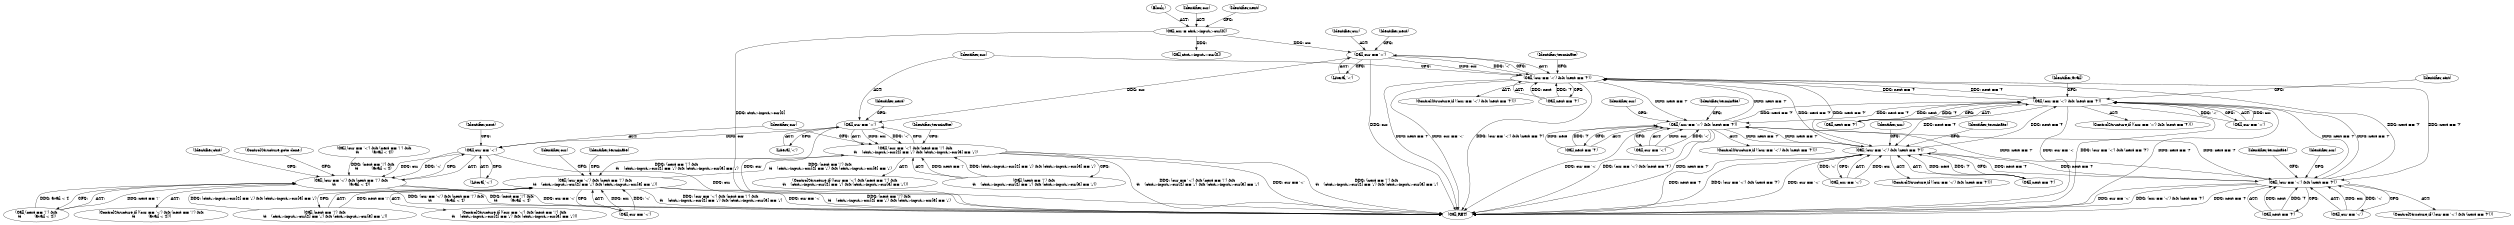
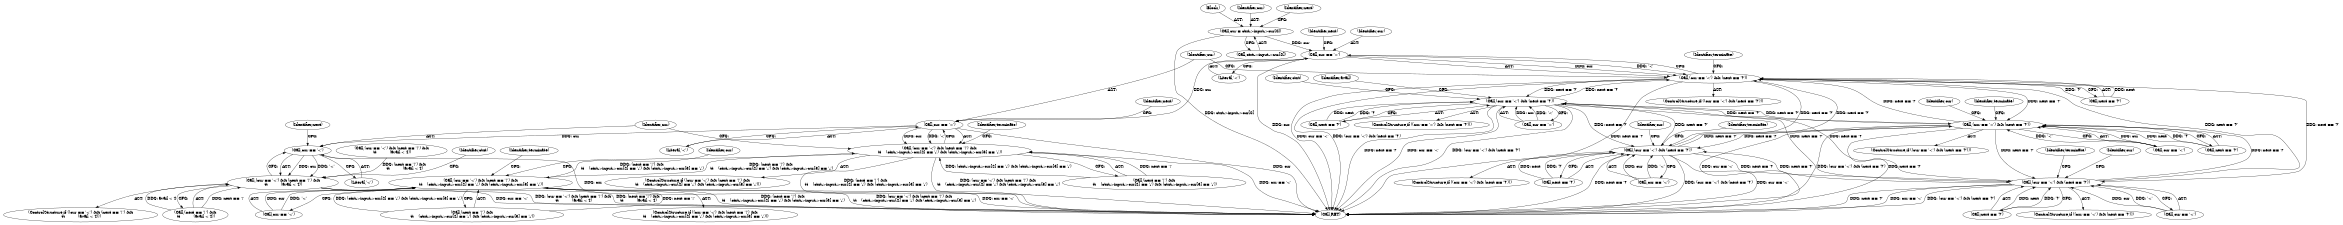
(1202, 43) -> (1251, 43)
none -> (1258, 44)
(274, 151) -> none
